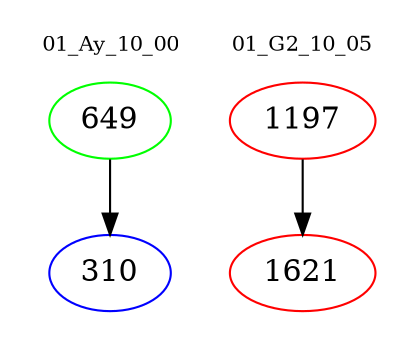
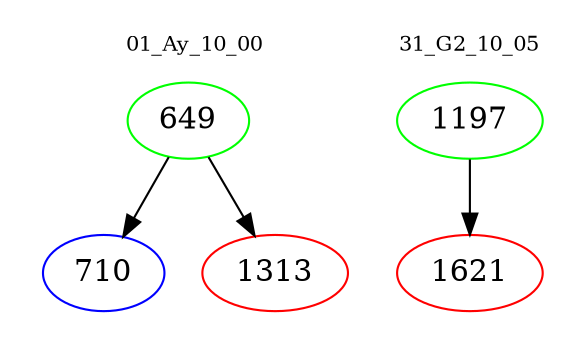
(303, 46) -> (470, 46)
(303, 121) -> (470, 121)
(110, 273) -> (104, 273)
none -> (275, 273)
